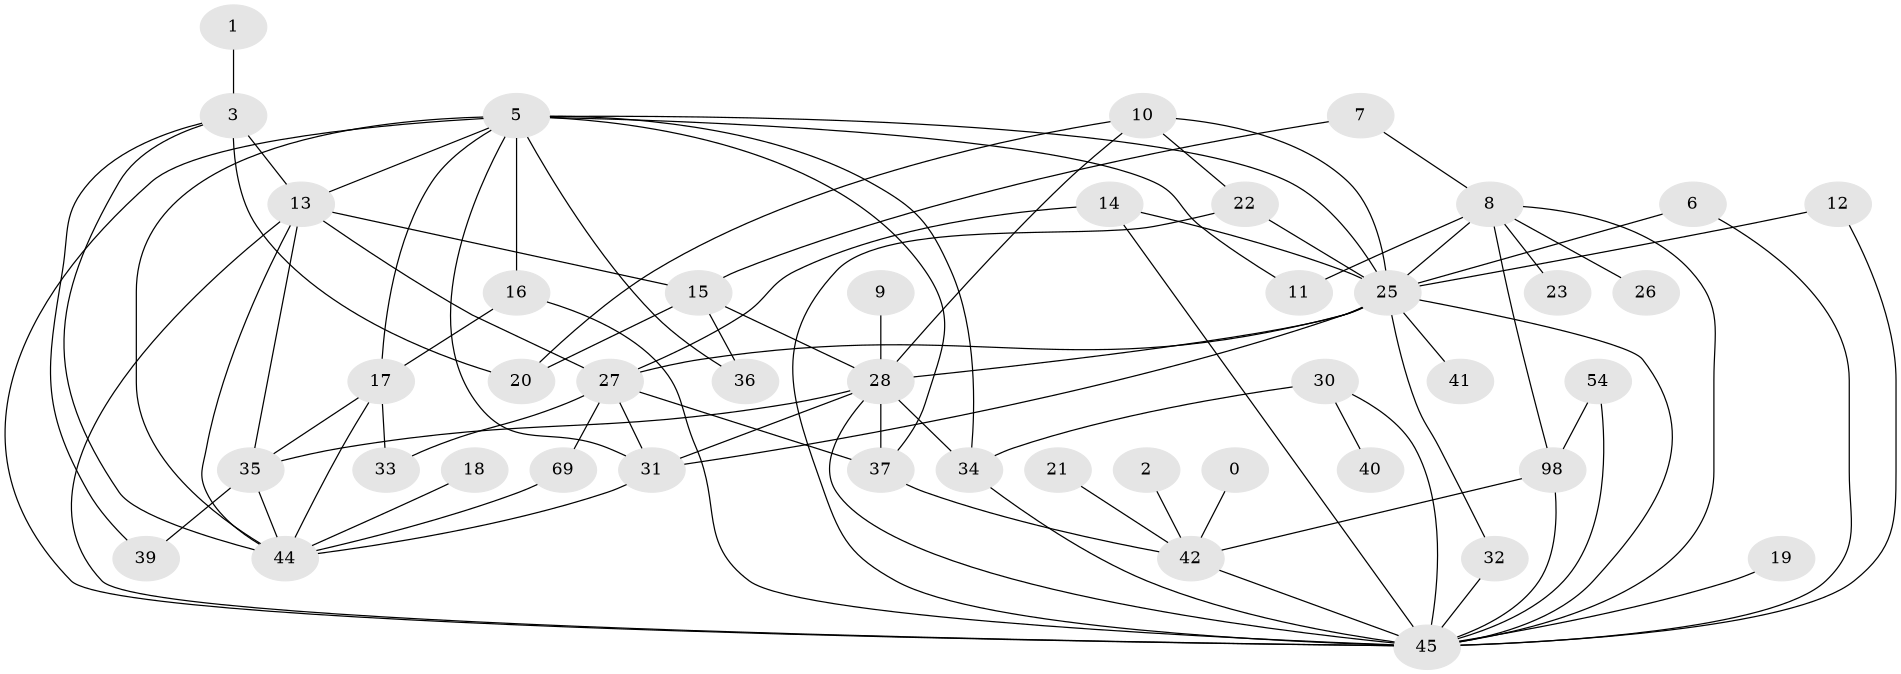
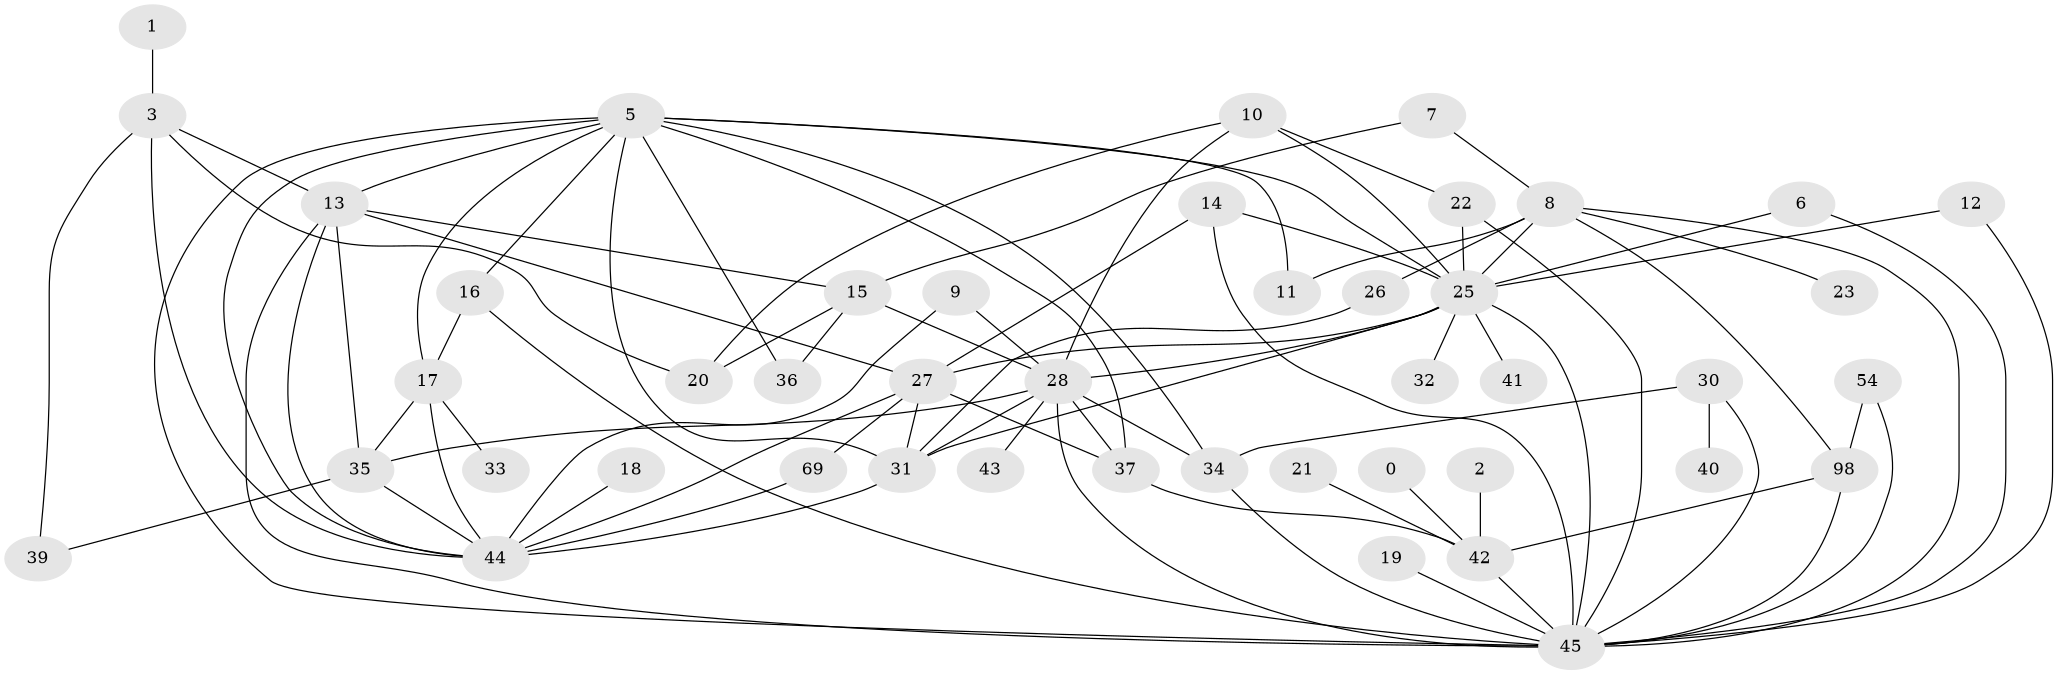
none -> (1128, 329)
none -> (807, 413)
(516, 421) -> (712, 476)
none -> (991, 470)
(1461, 603) -> none
